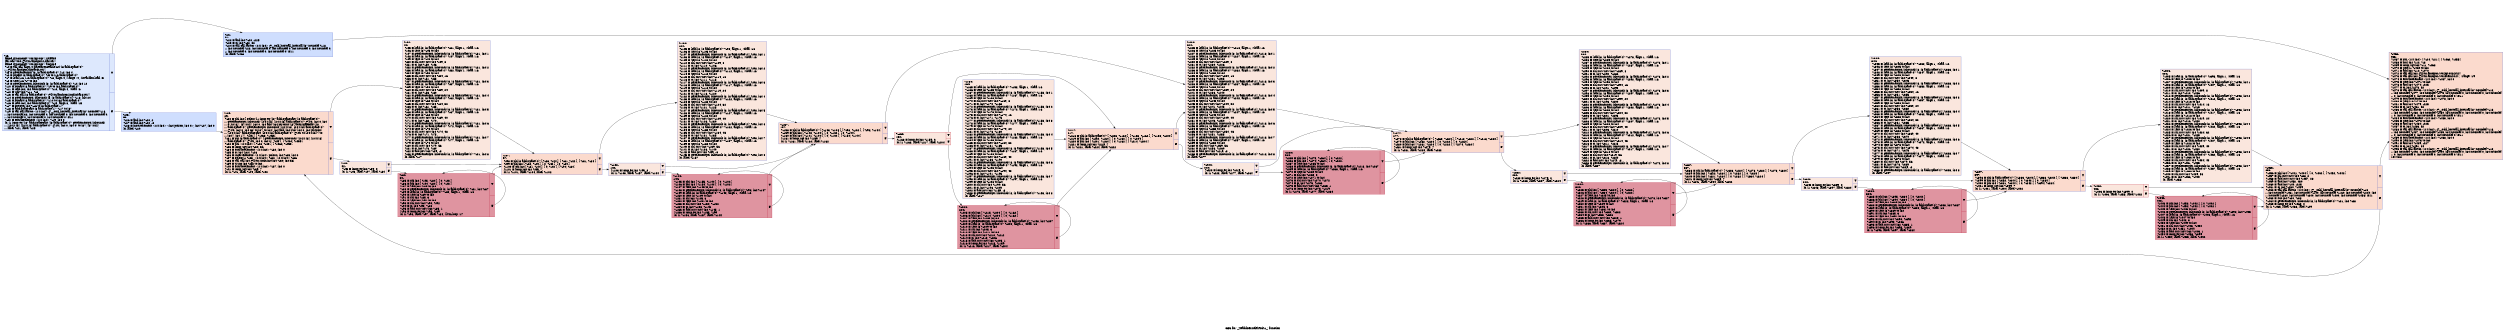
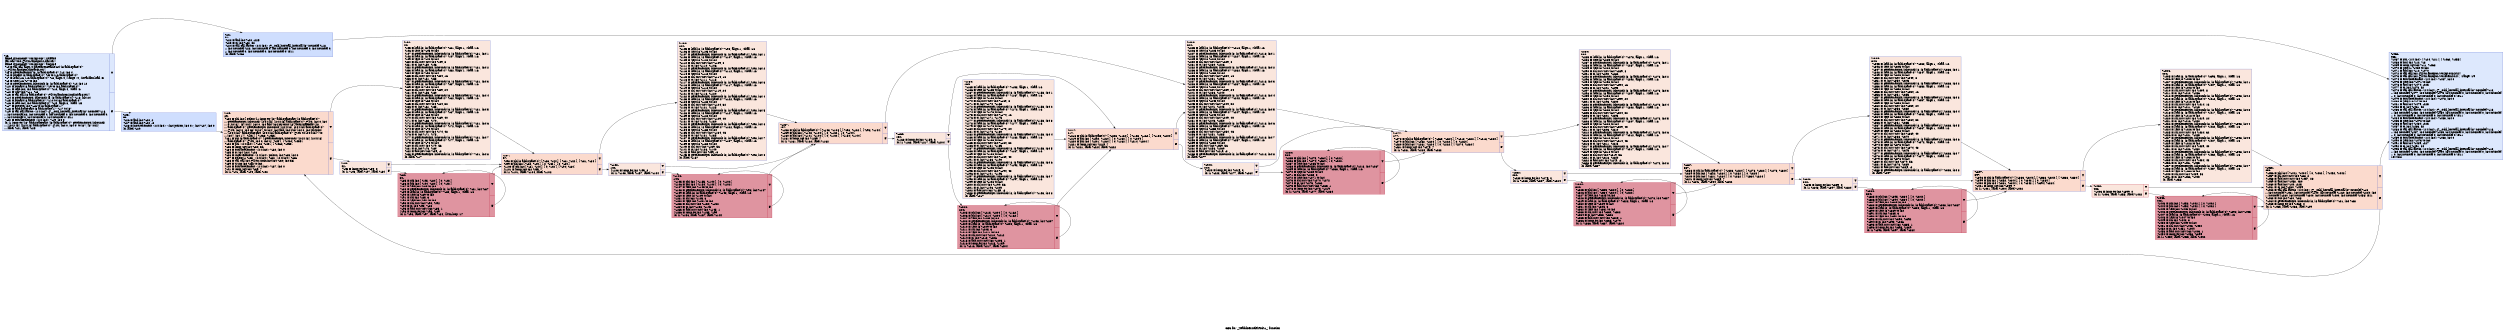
(2446, 106) -> (2446, 106)
(923, 139) -> (923, 139)
